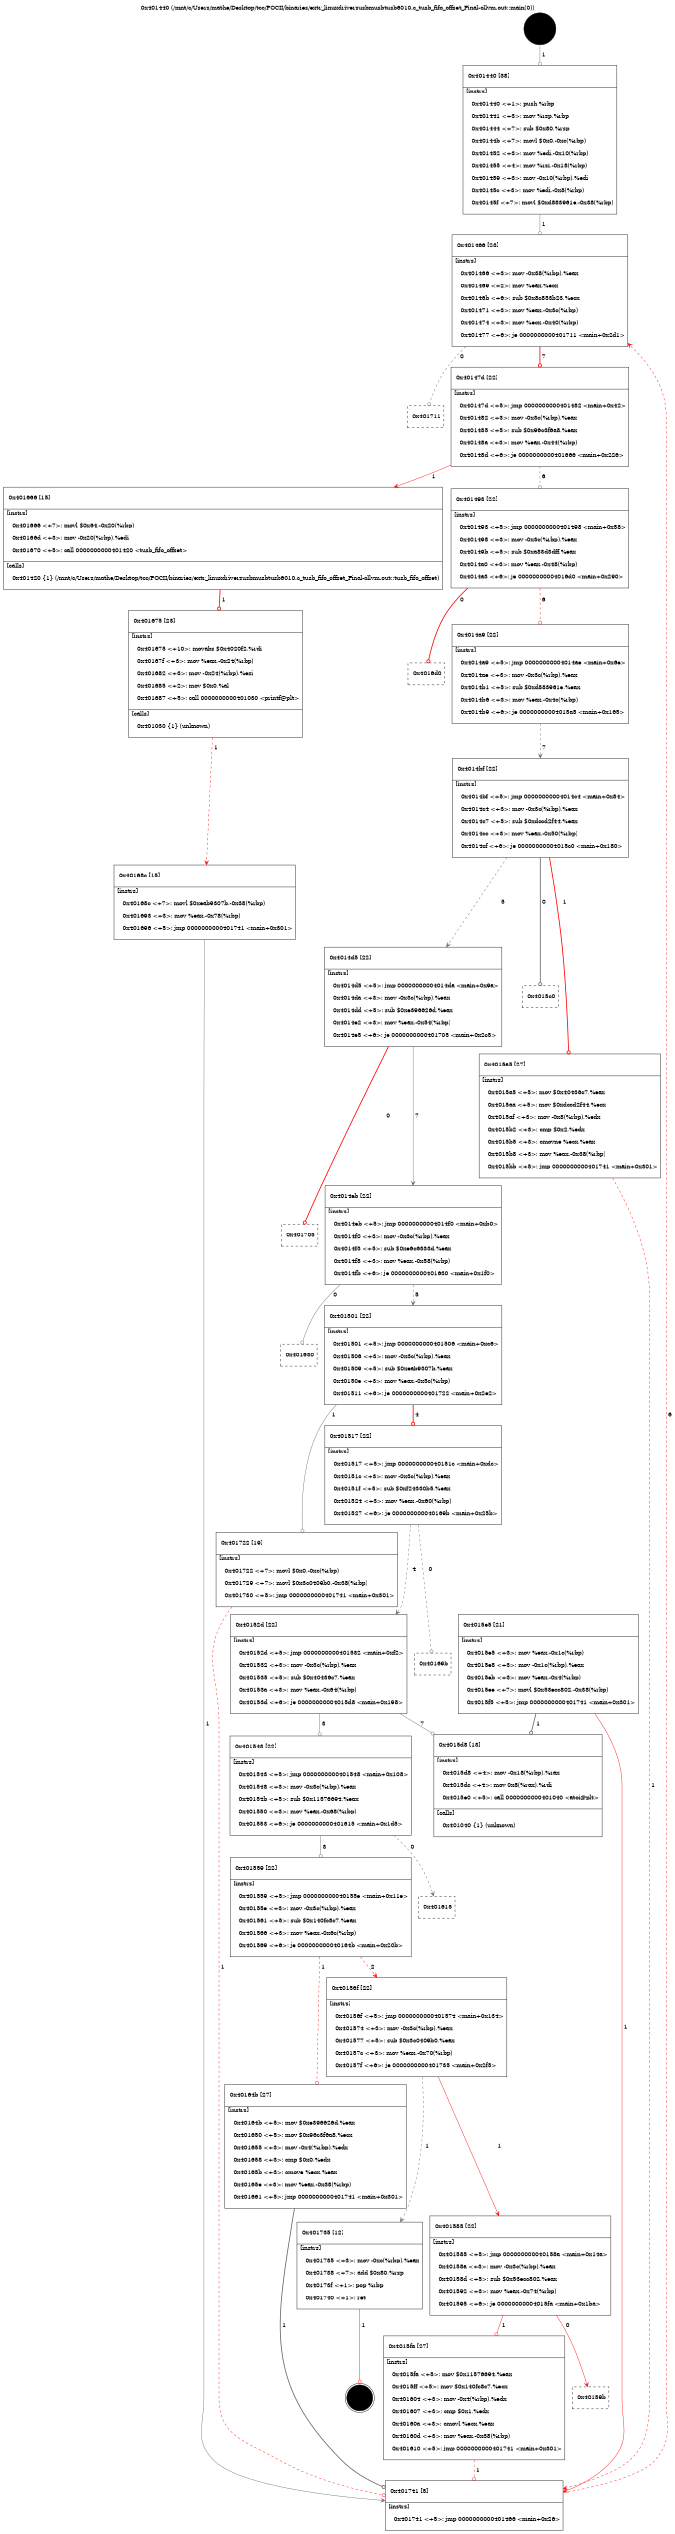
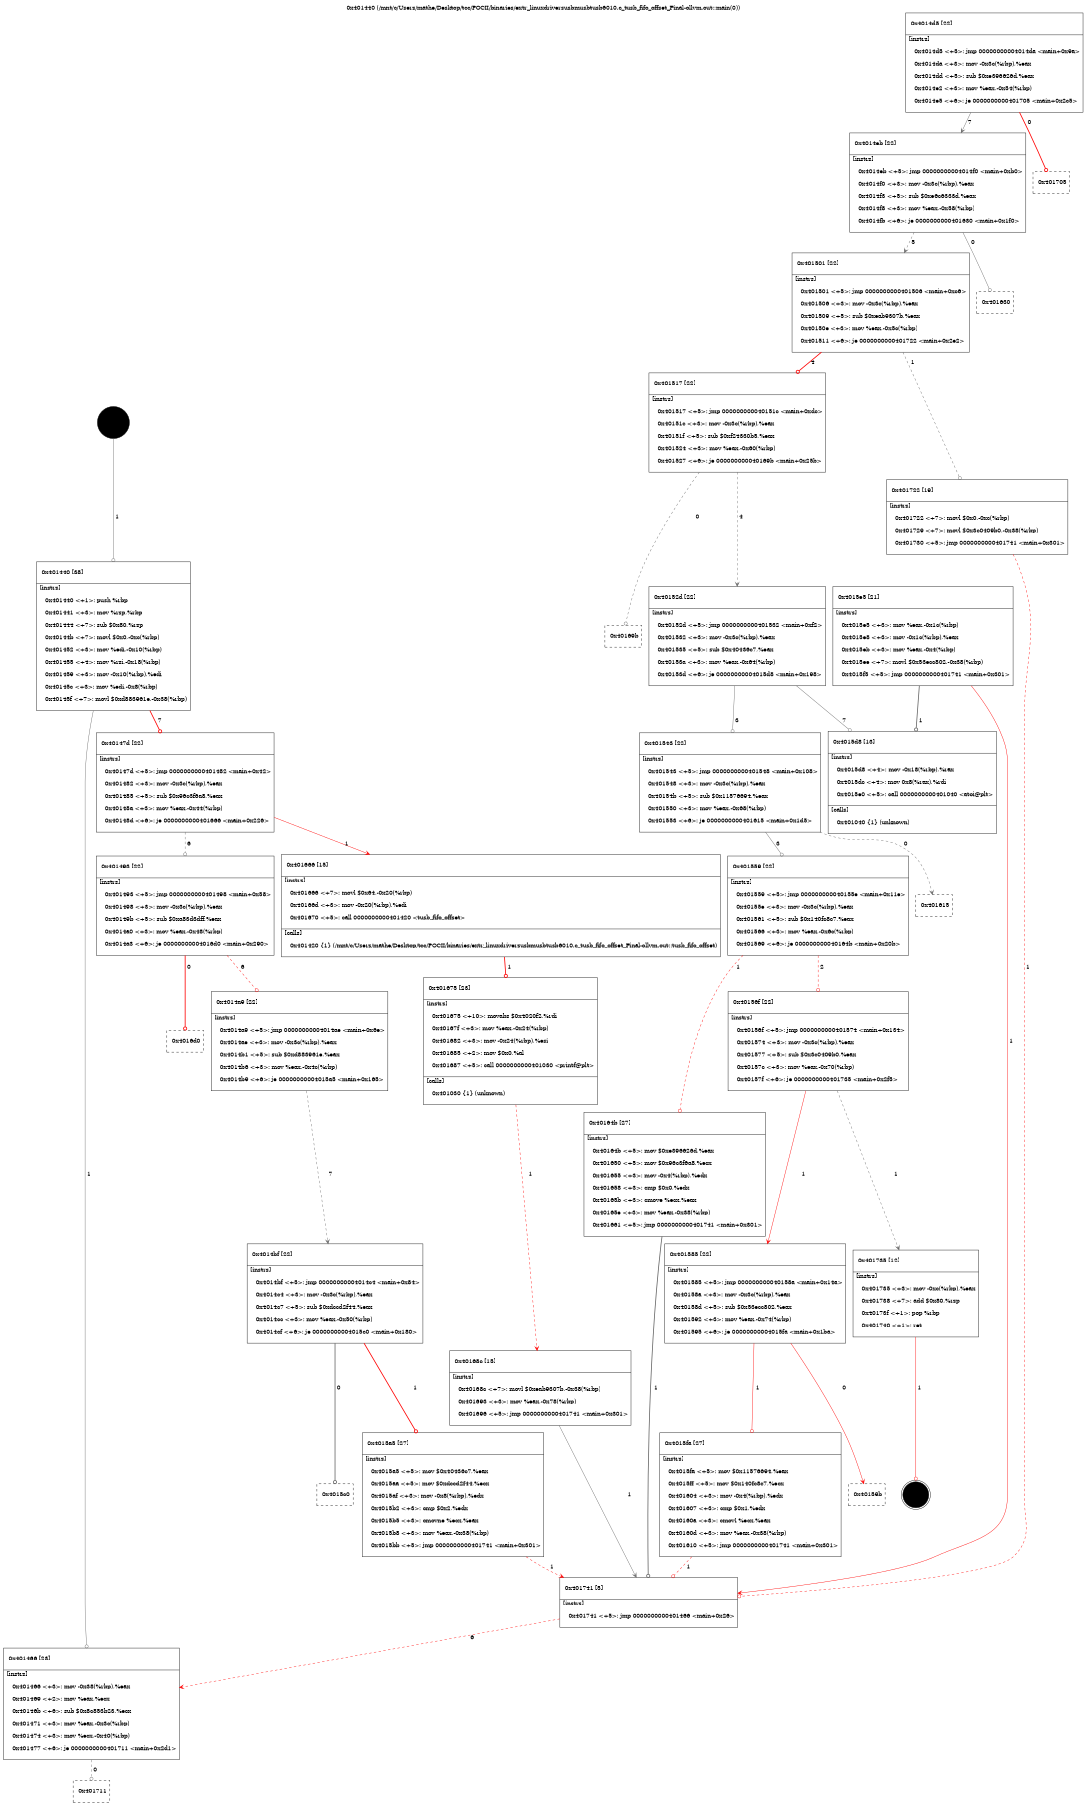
(540, 355) -> (155, 720)
(478, 901) -> none
(307, 1463) -> (931, 414)
(367, 1966) -> (818, 972)
